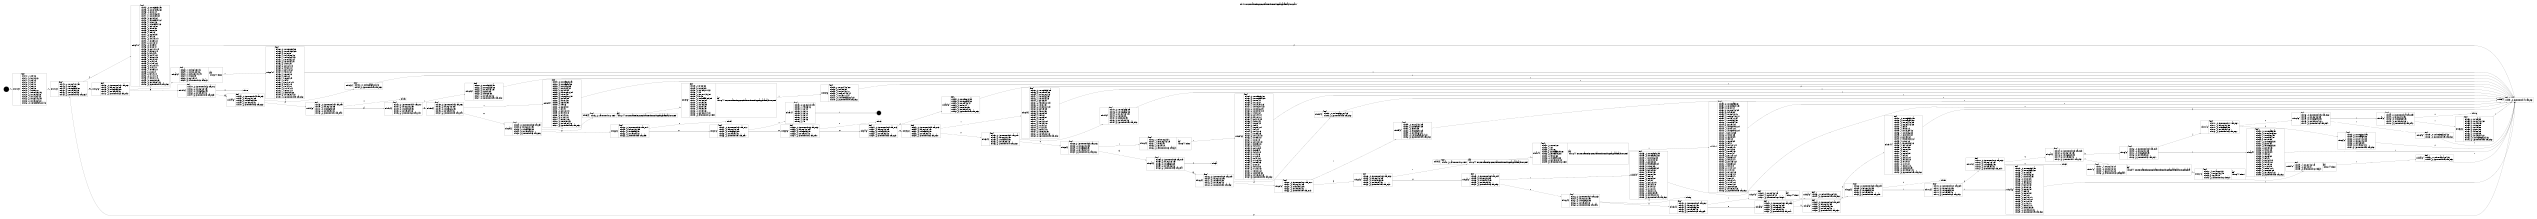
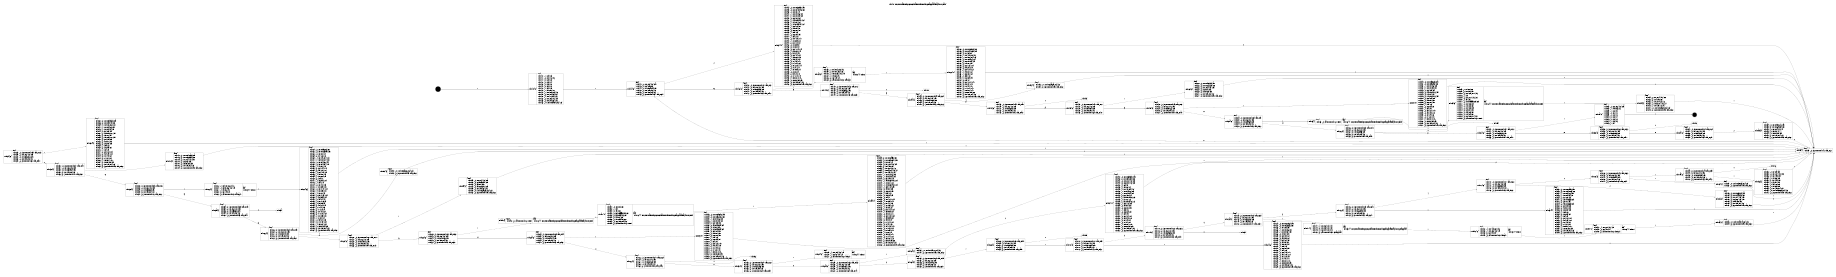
(900, 131) -> none
